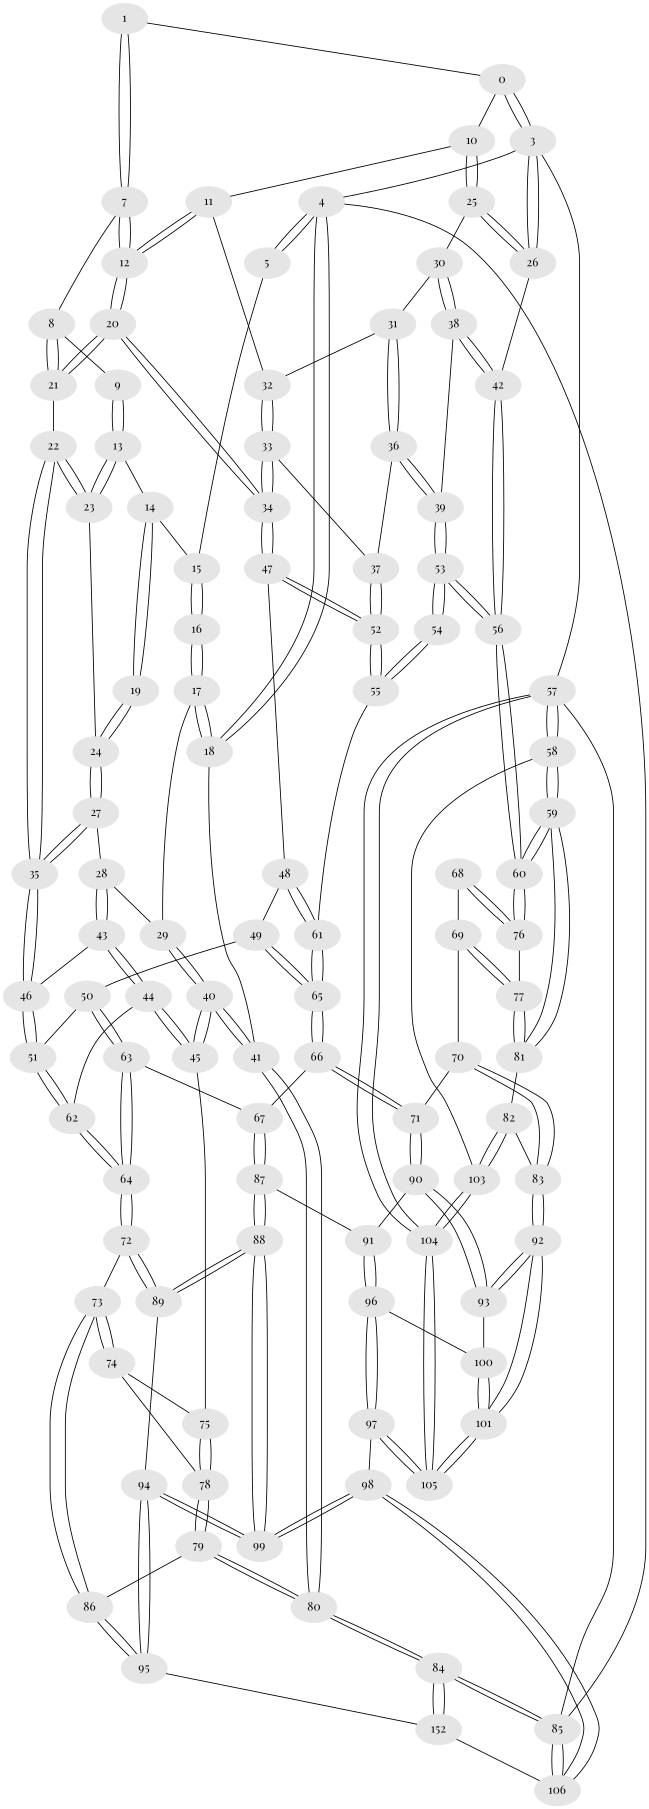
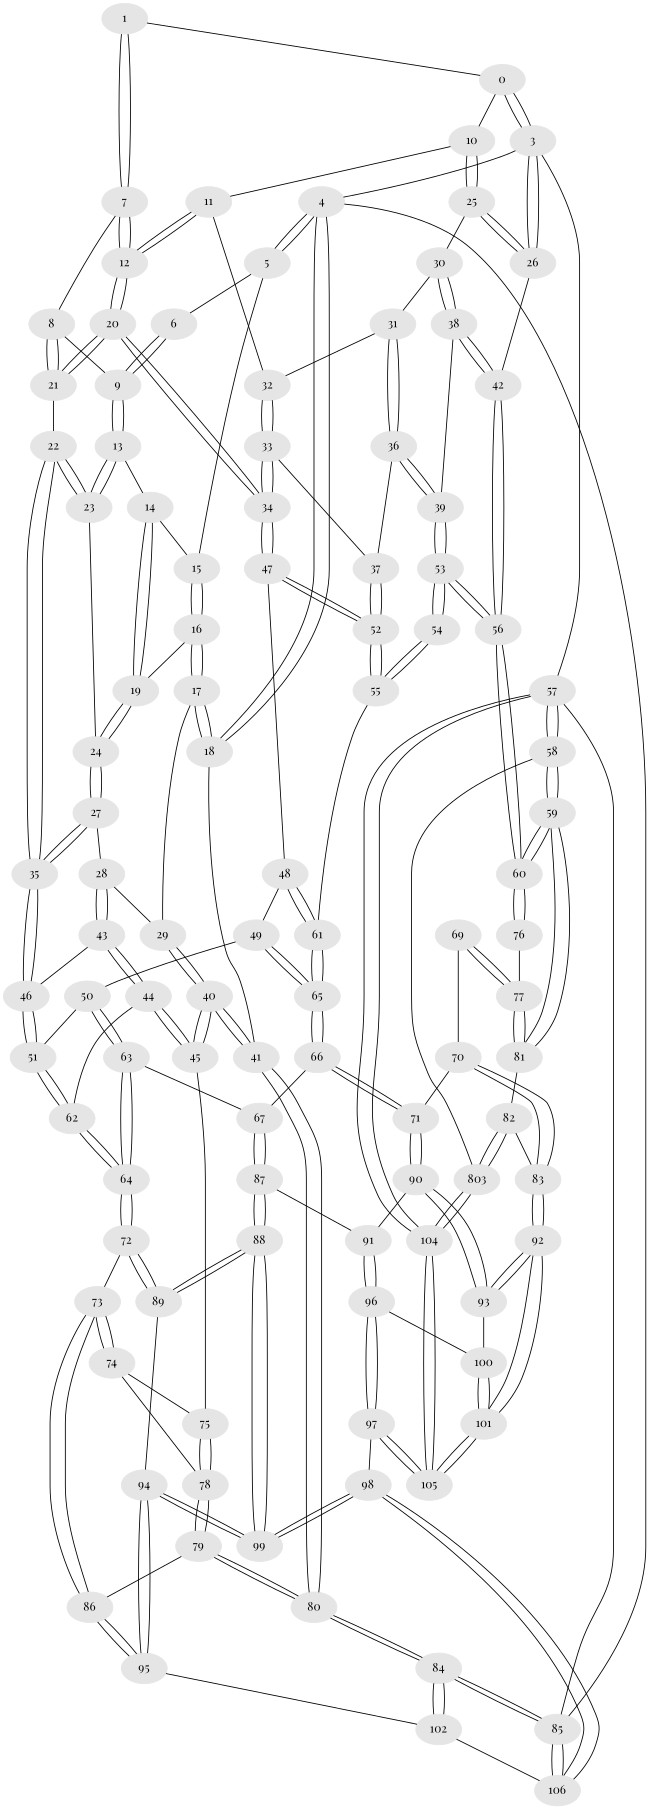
none -> (174, 324)
none -> (166, 660)
(458, 874) -> none
(477, 1180) -> (477, 1180)
(439, 1729) -> (439, 1729)
